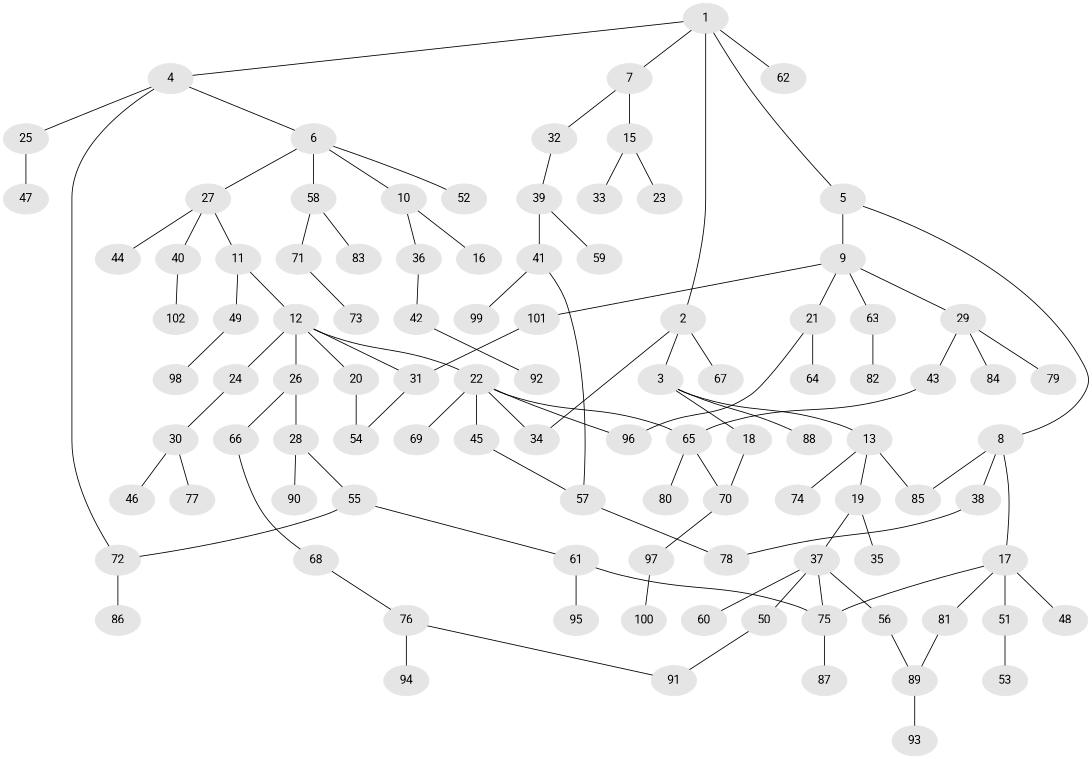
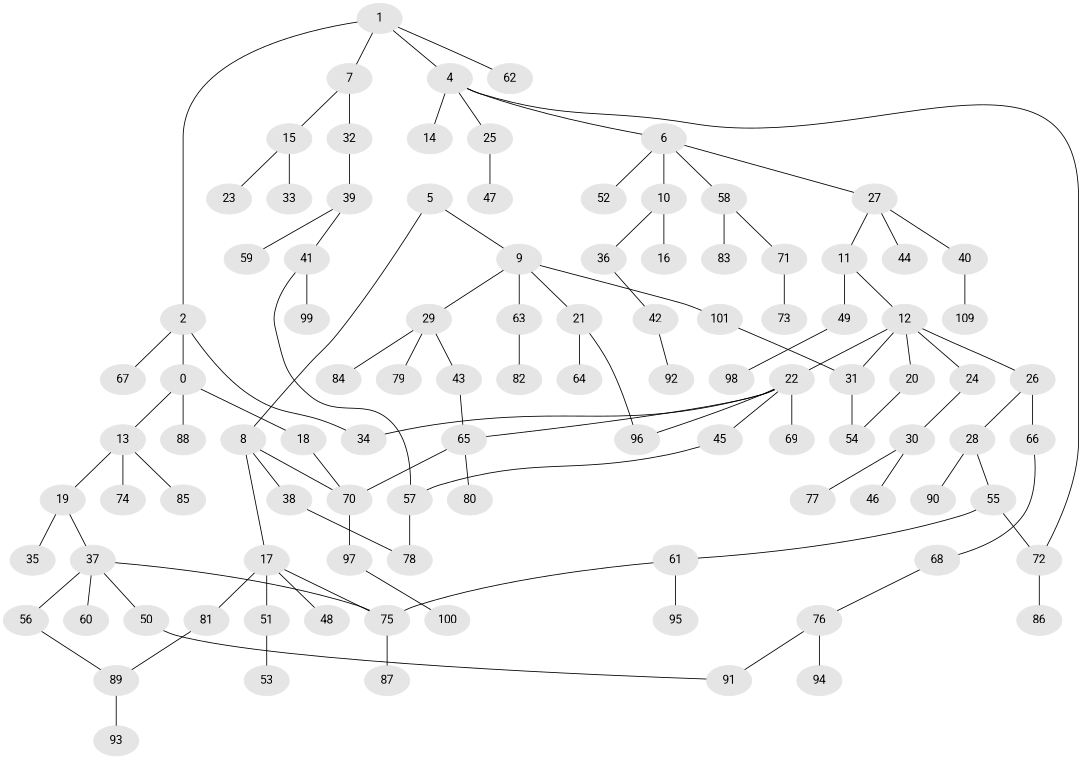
(768, 113) -> none
none -> (430, 139)
(176, 319) -> (965, 319)
(661, 380) -> (183, 380)
(959, 470) -> (296, 470)
